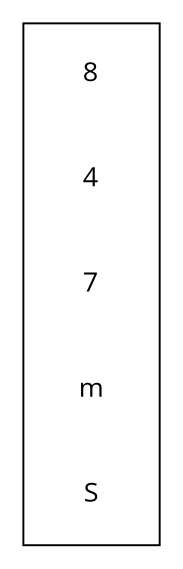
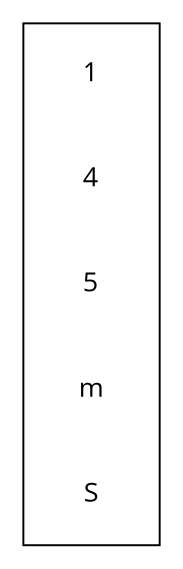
(92, 74) -> (92, 74)
(92, 284) -> (92, 284)
